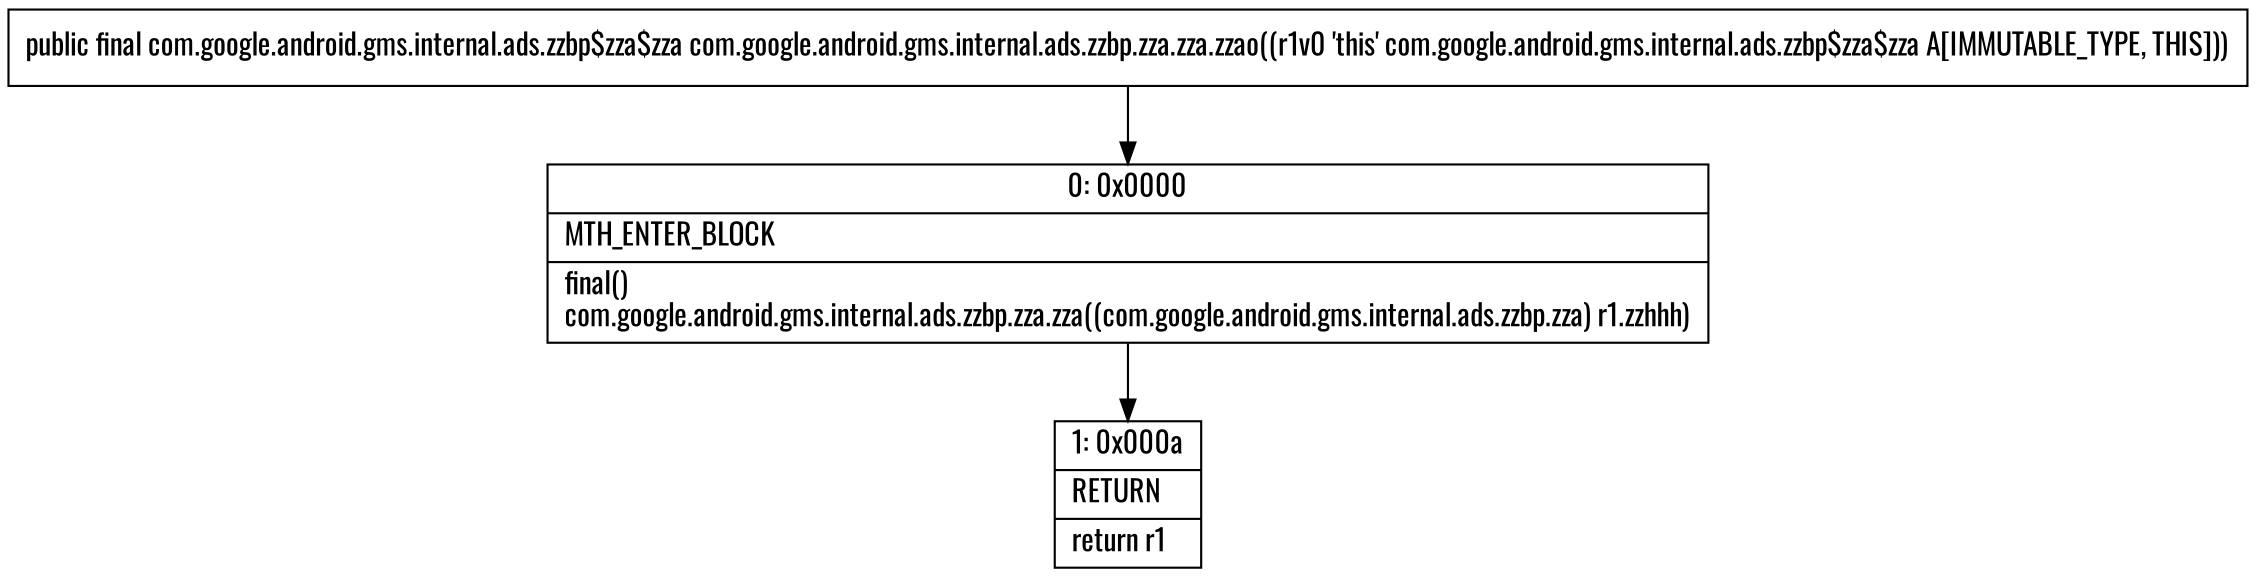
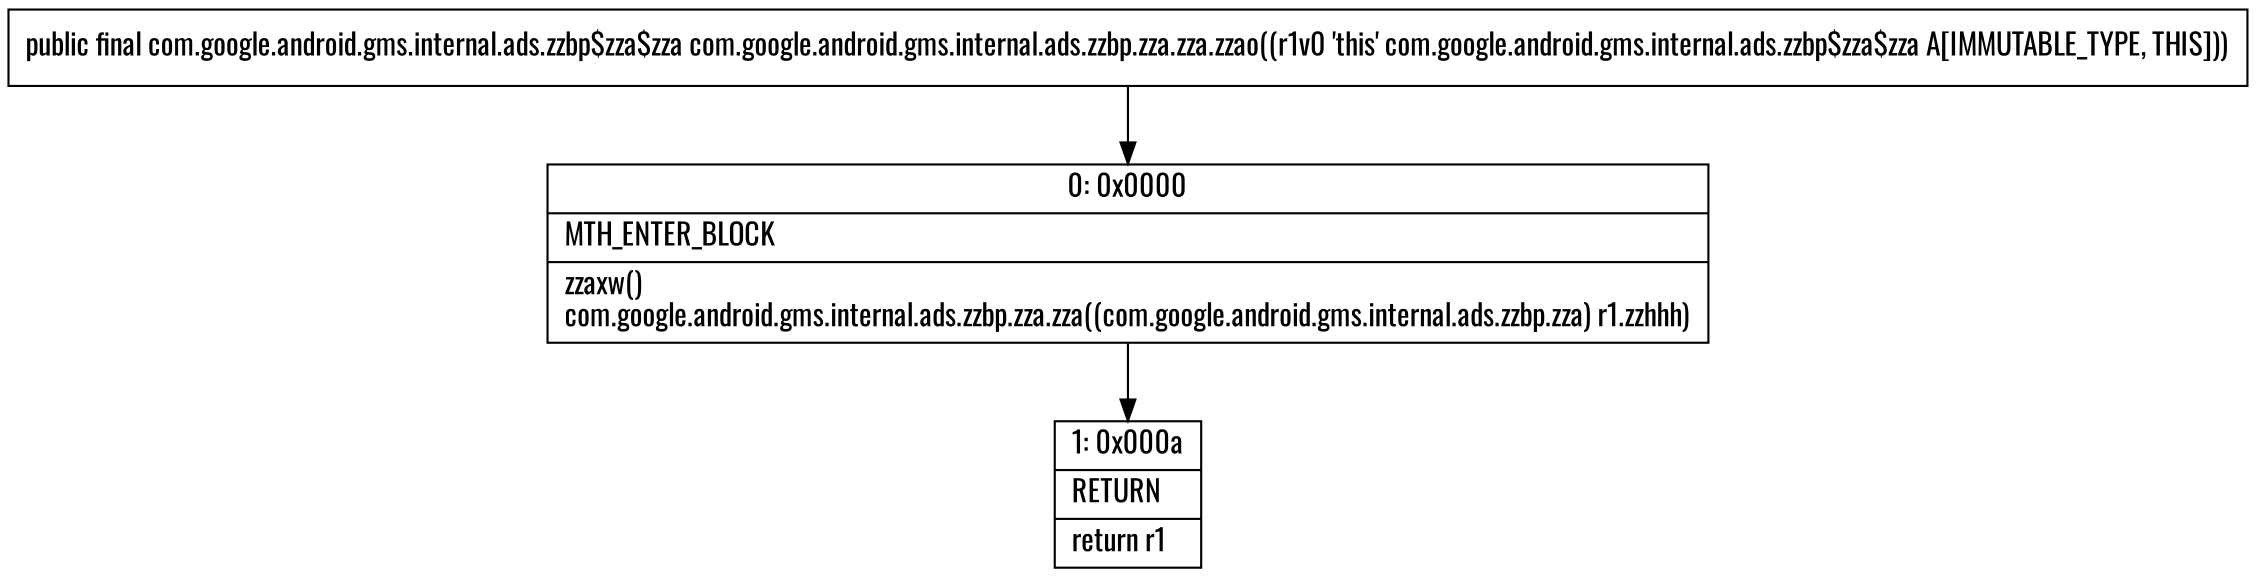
(597, 285) -> (604, 285)
